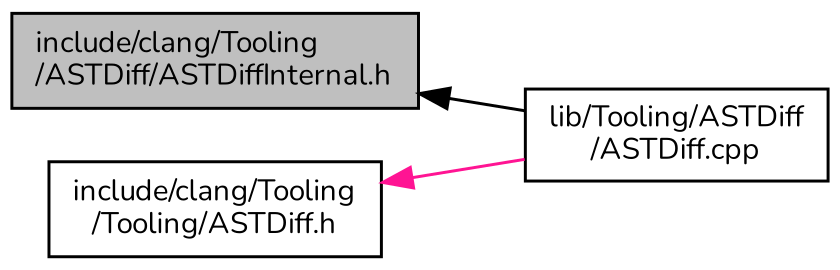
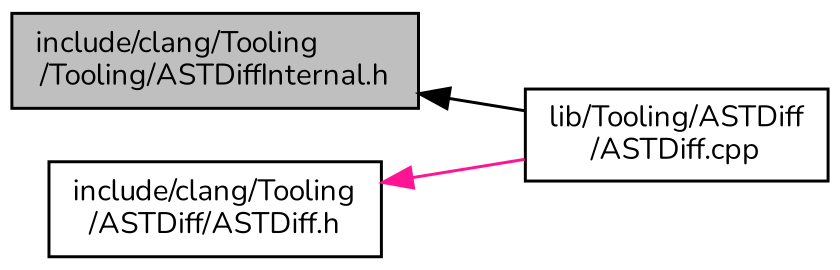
(215, 61) -> (215, 61)
(215, 209) -> (215, 209)
